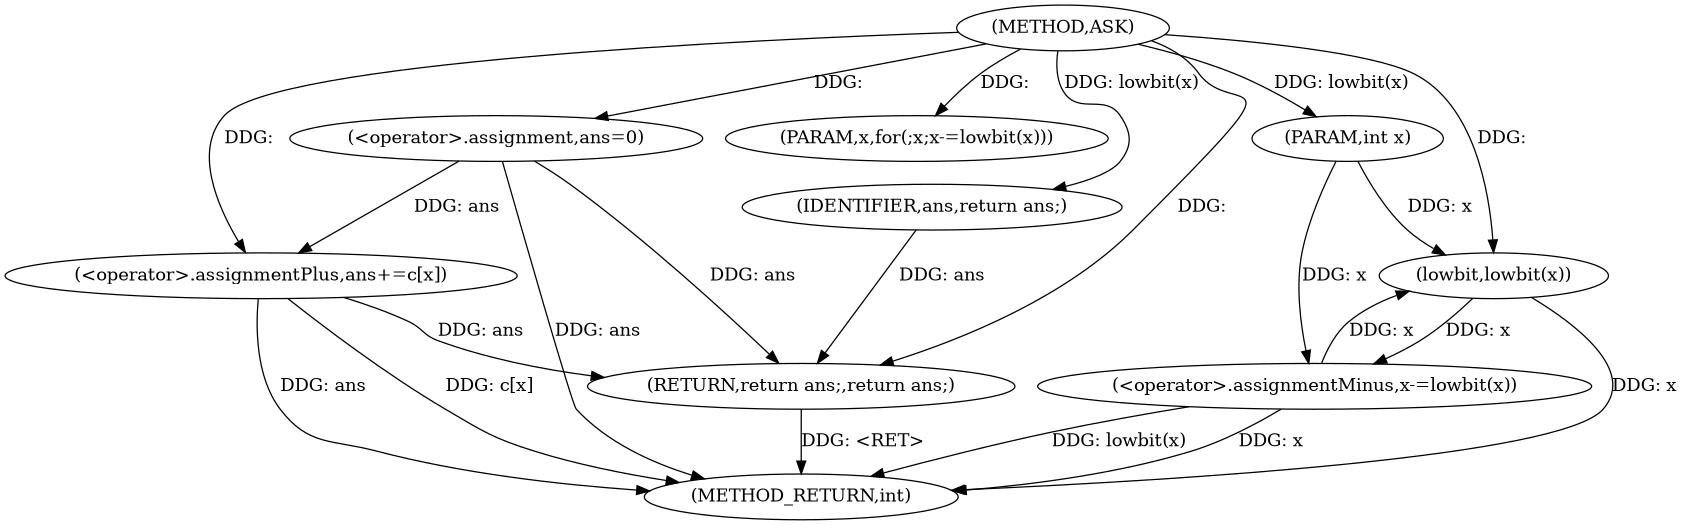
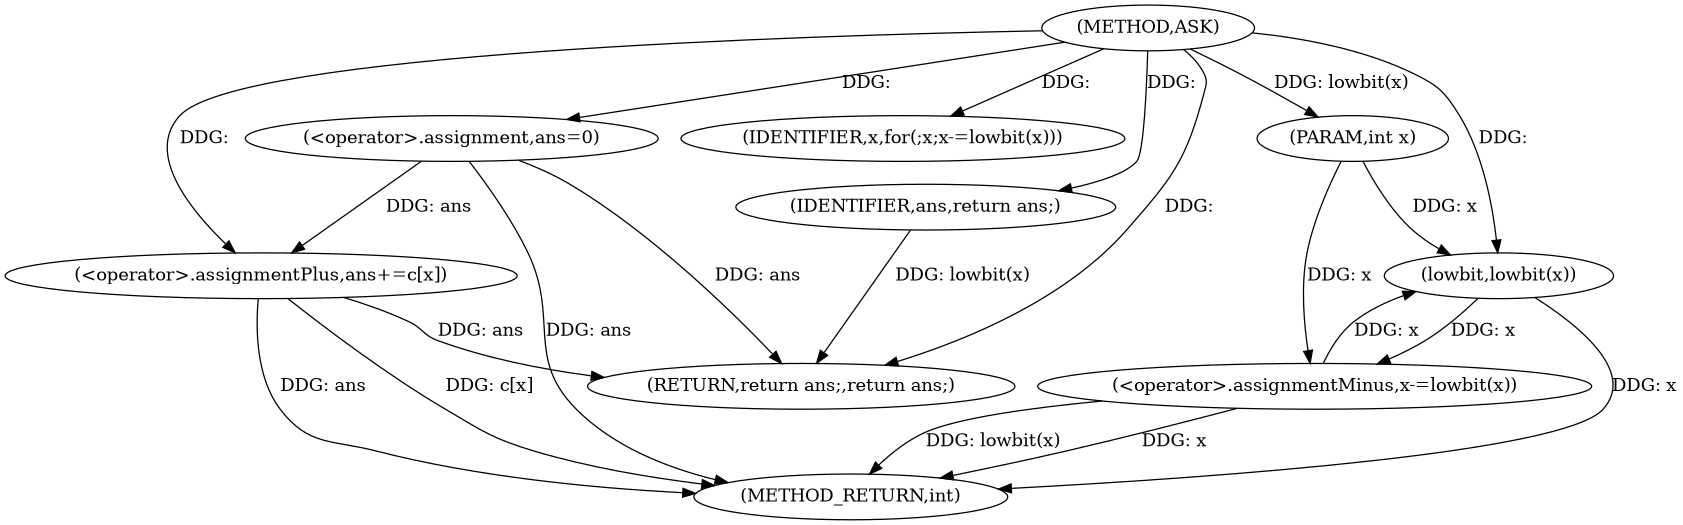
(1132, 83) -> (1174, 83)
(917, 139) -> (903, 139)
(942, 276) -> (963, 276)
(801, 435) -> none
